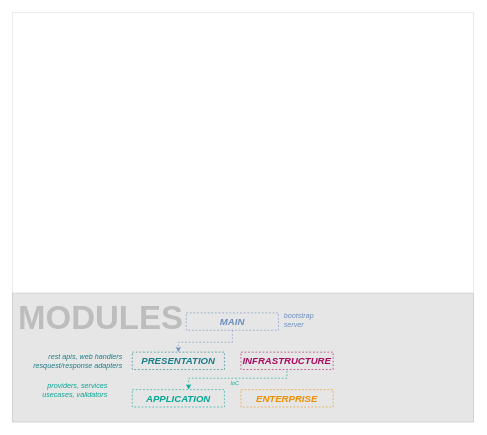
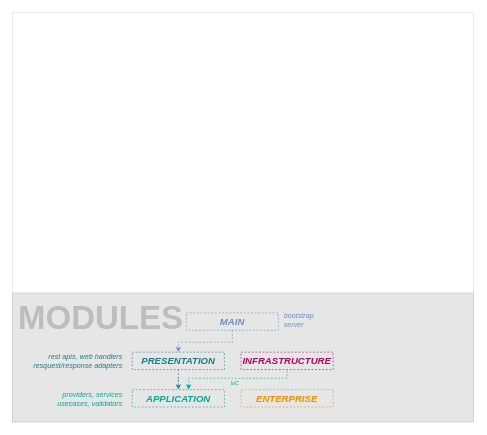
none -> (178, 381)
(70, 389) -> (85, 398)
